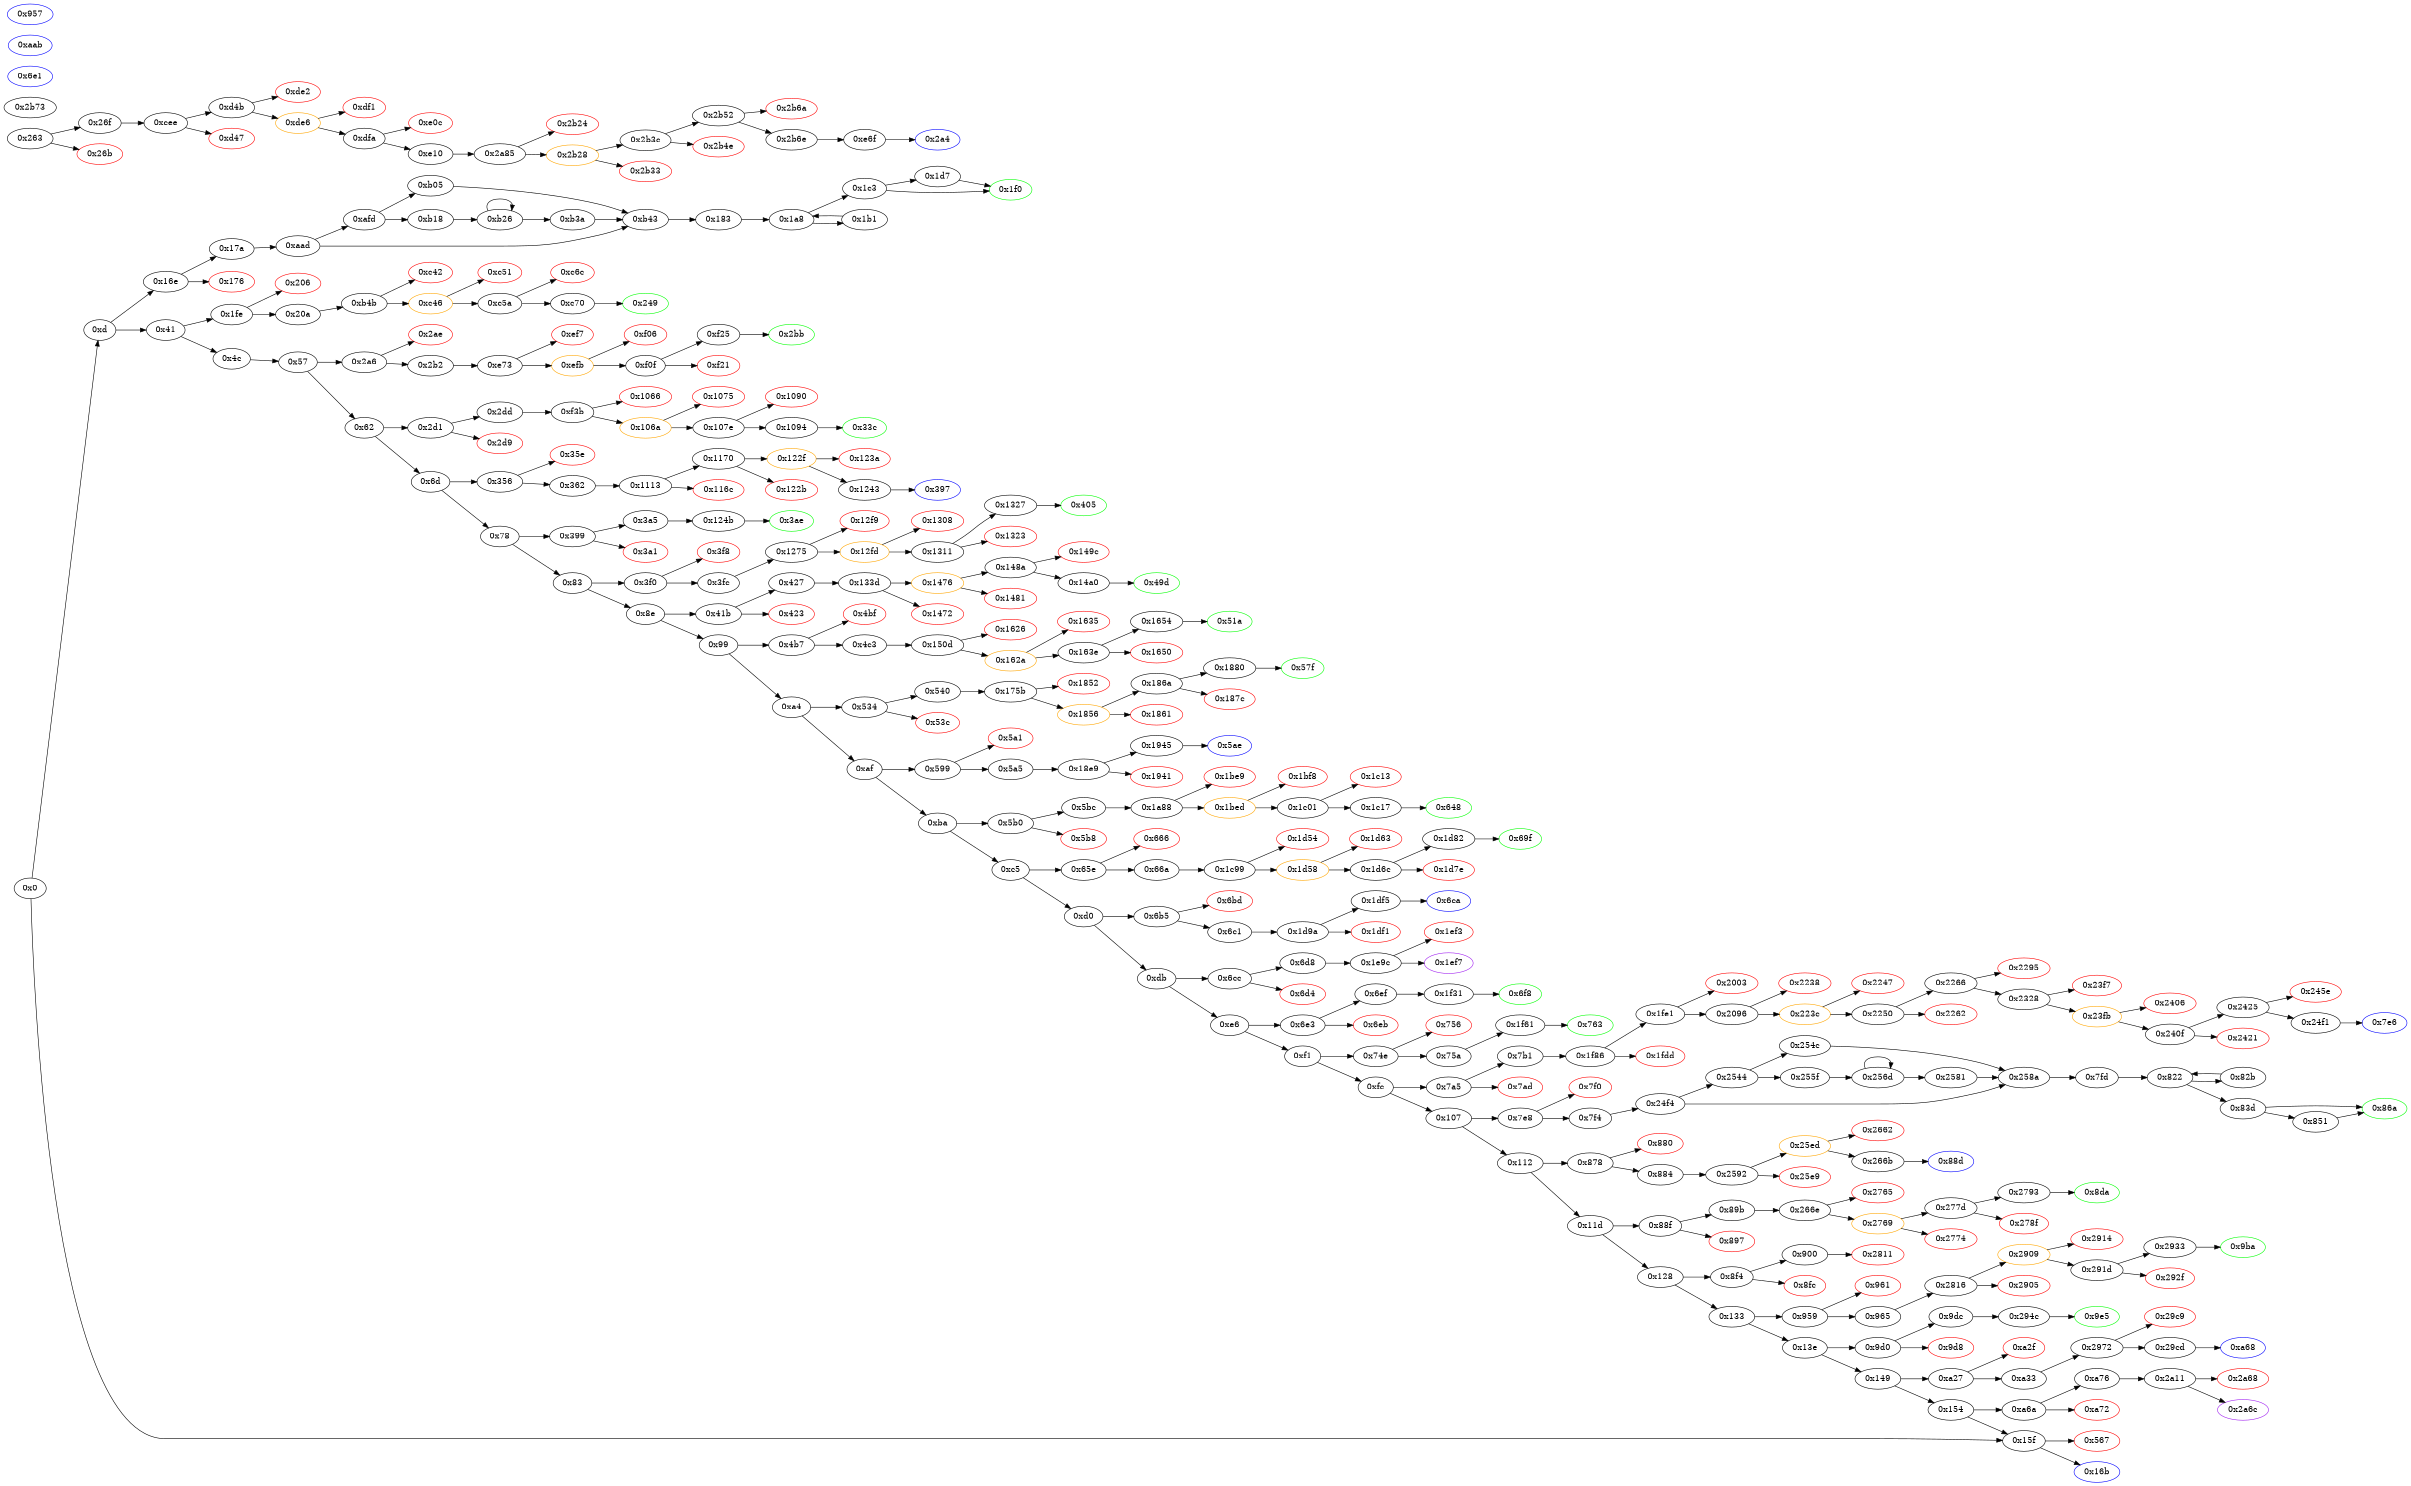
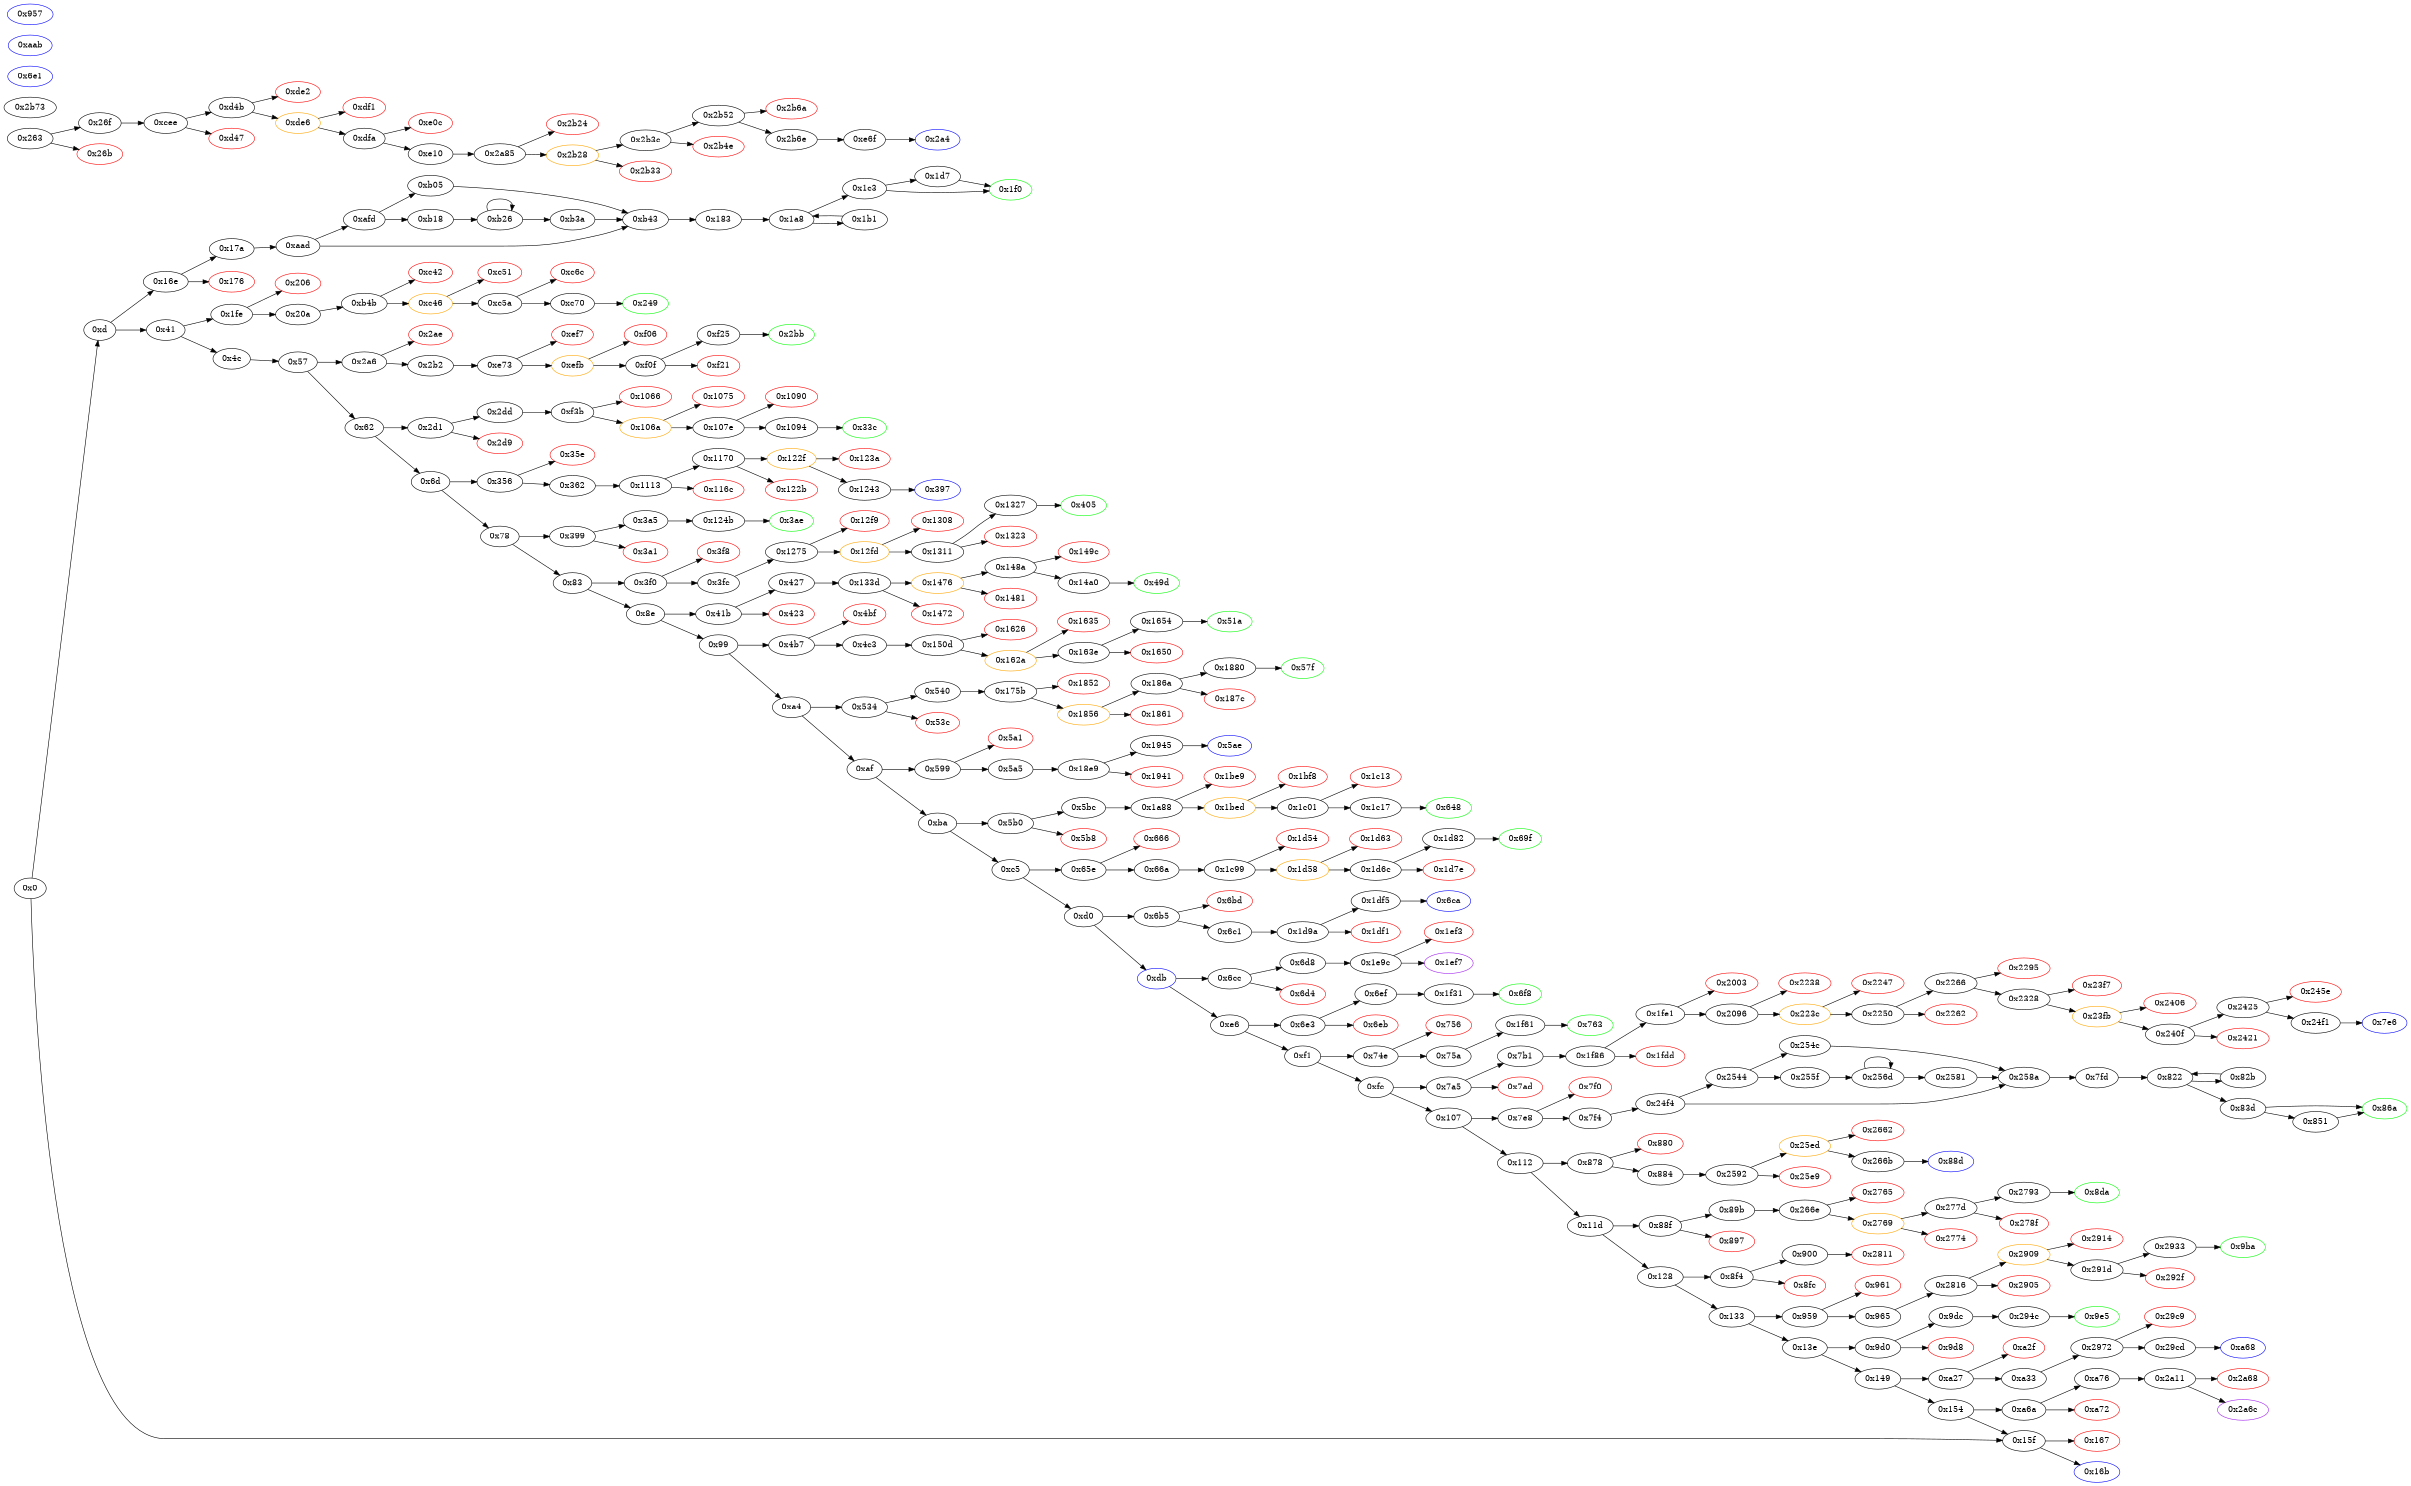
(1157, 979) -> (1157, 979)
(2097, 1441) -> (2097, 1441)
